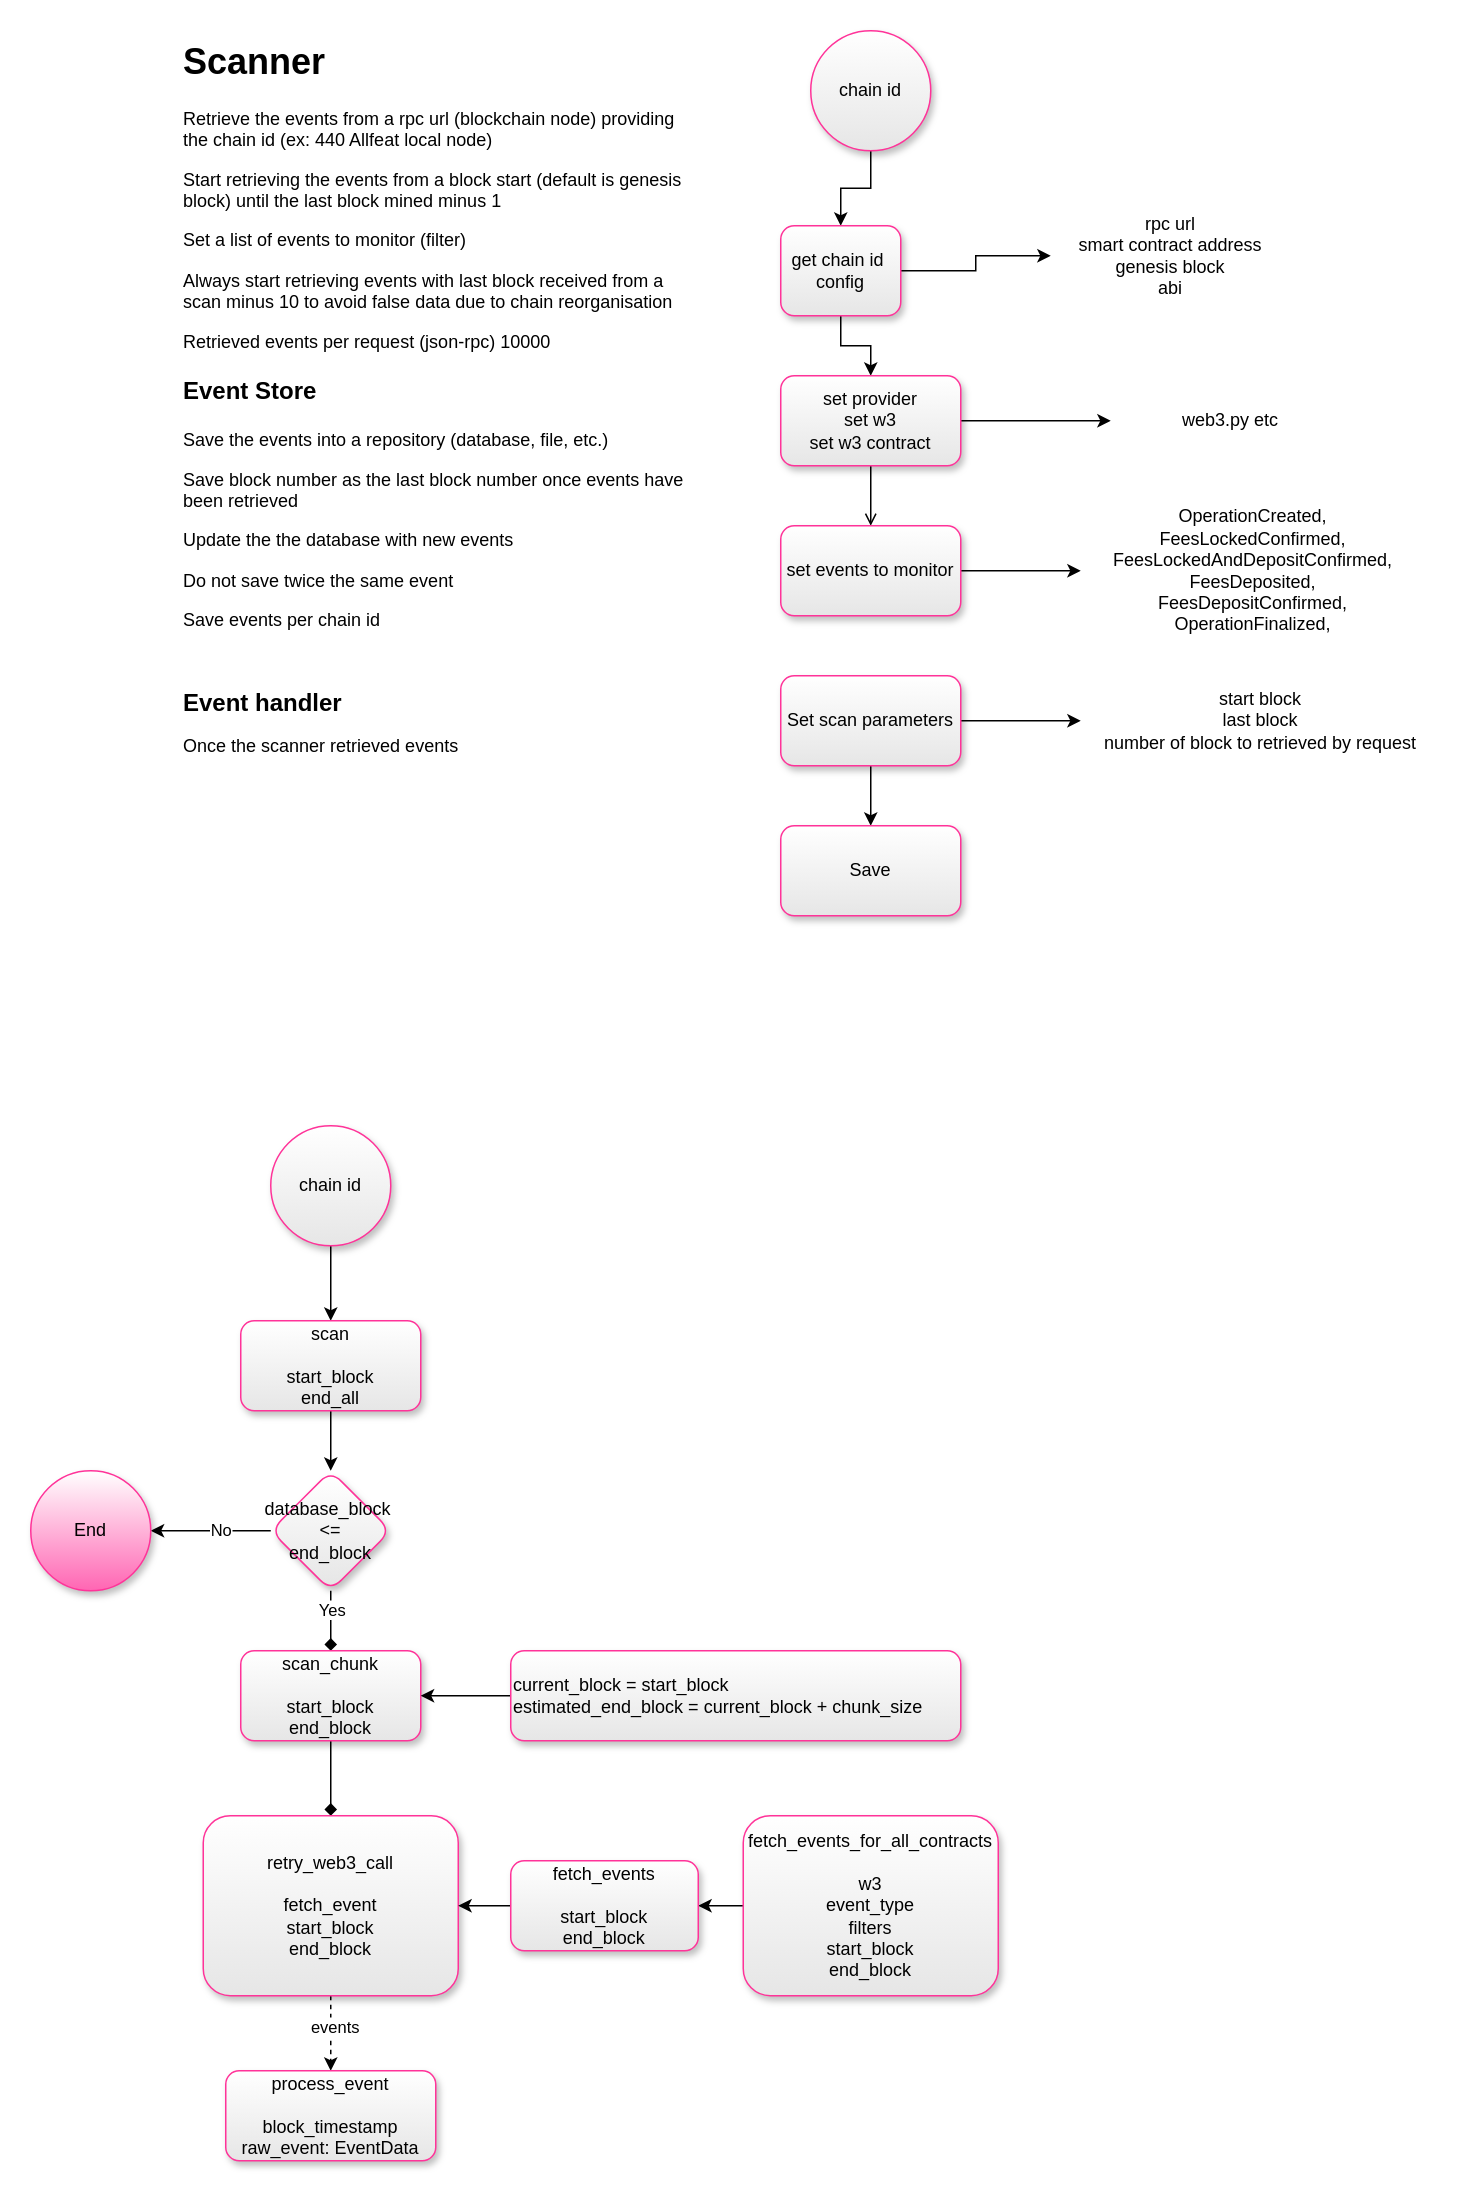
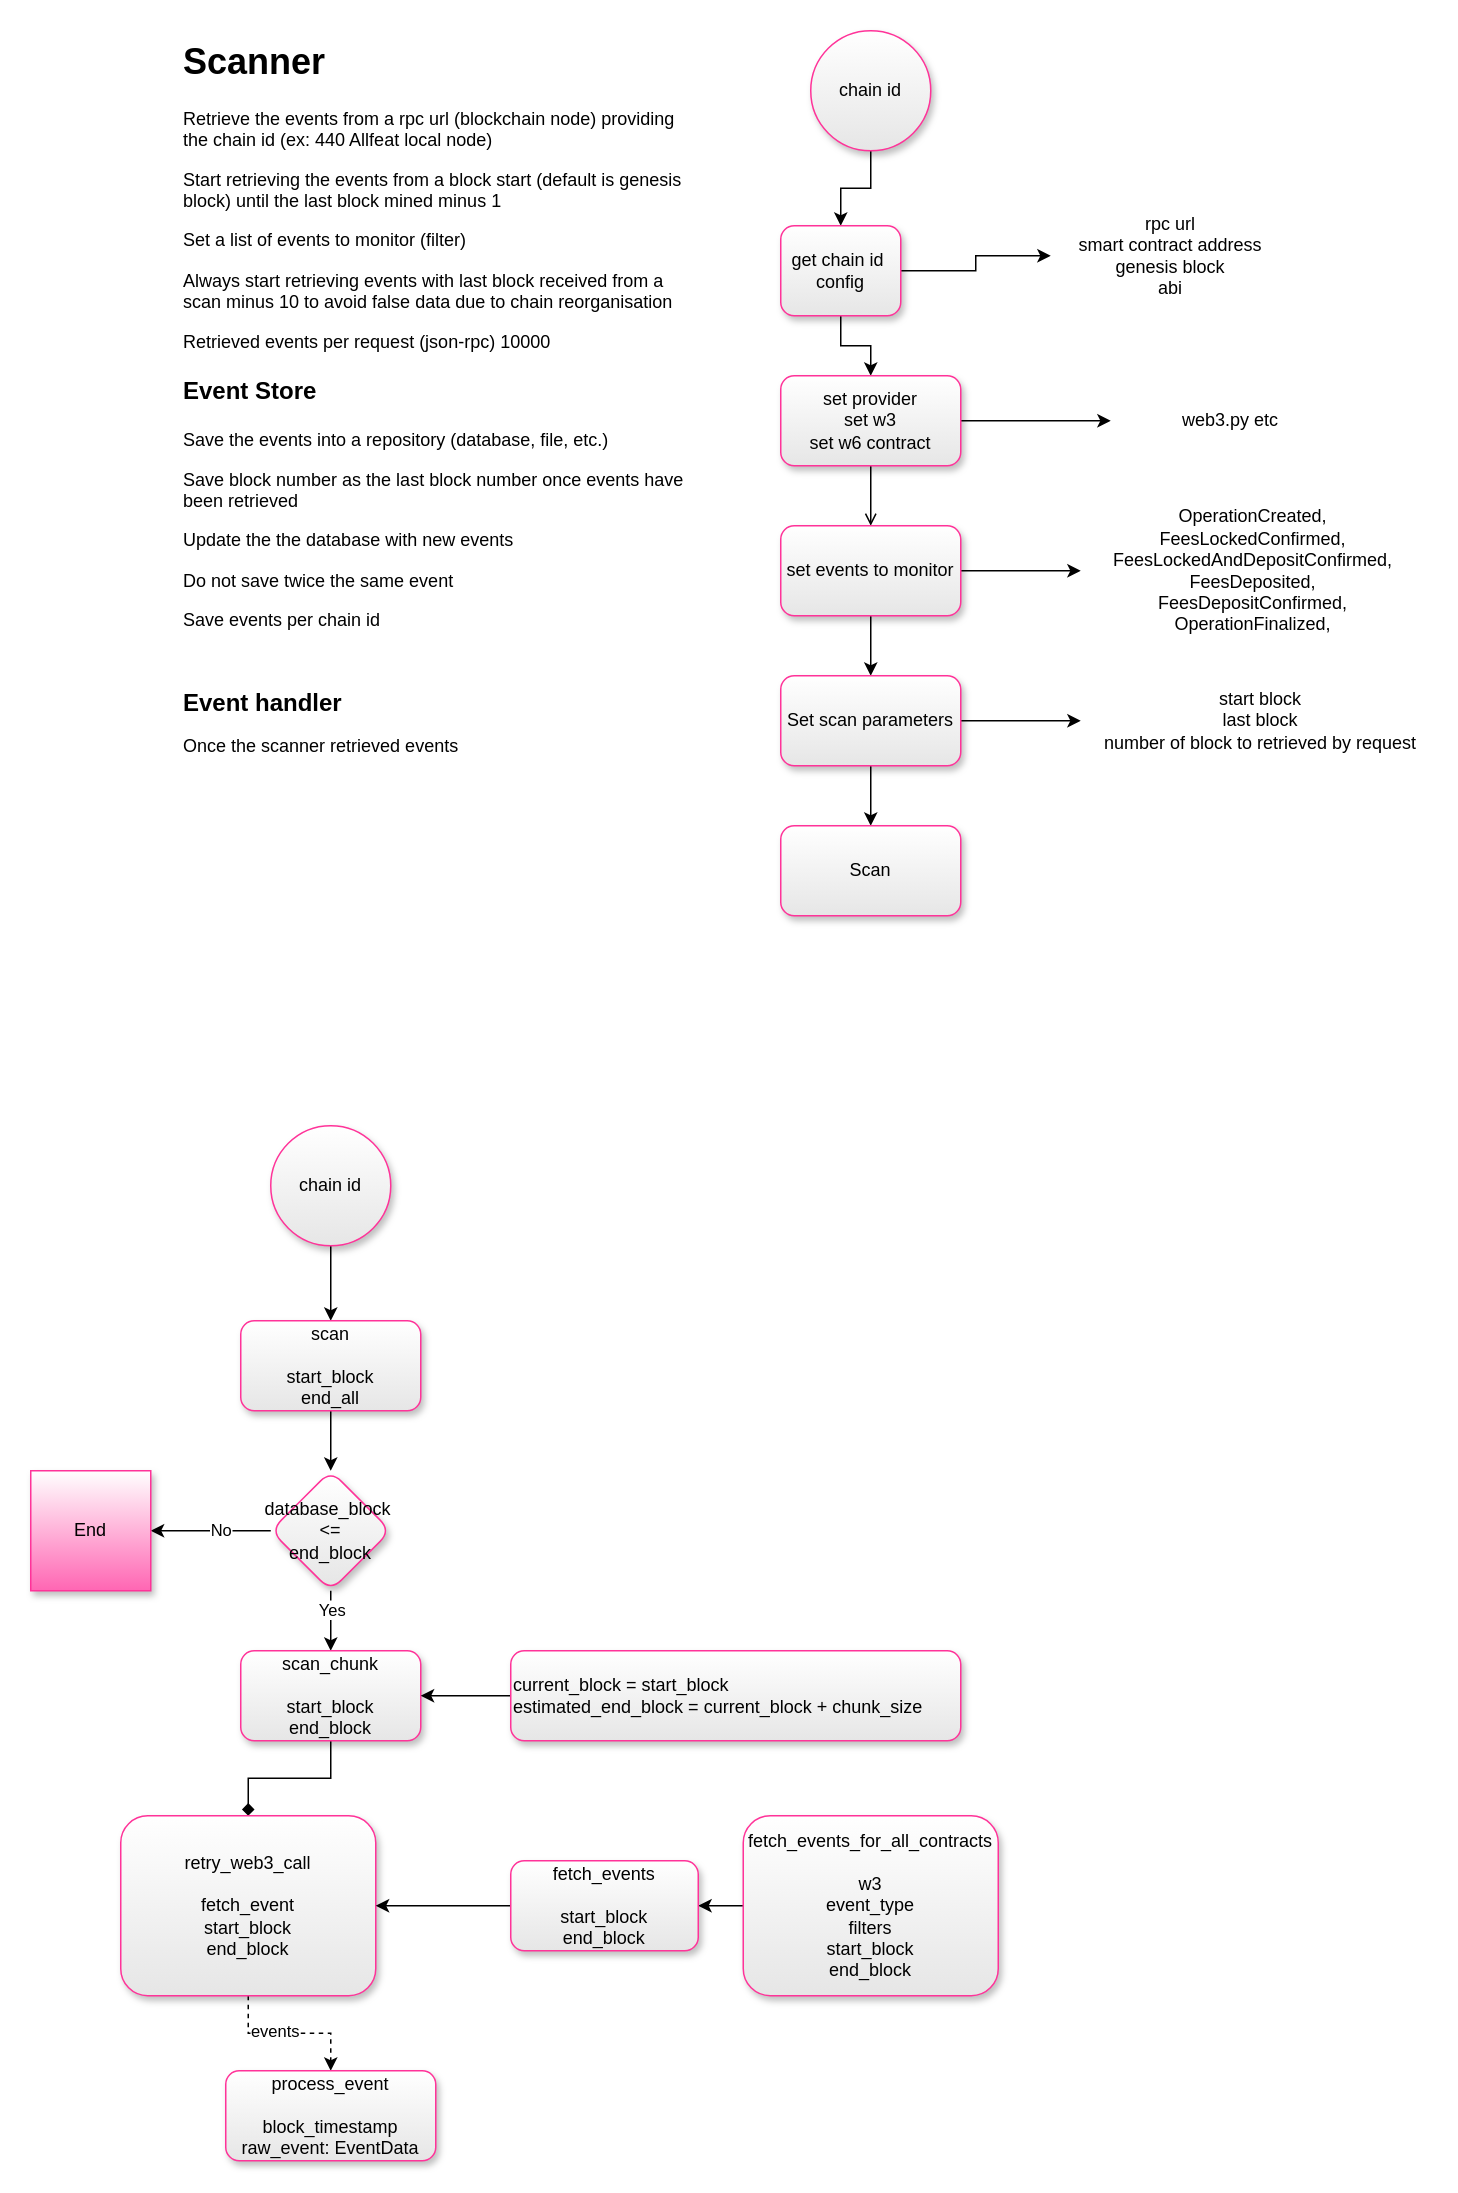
(871, 421) -> (871, 421)
none -> (871, 641)
(871, 871) -> (871, 871)
(91, 1531) -> (91, 1531)
(331, 1638) -> (331, 1639)
(331, 1906) -> (248, 1906)
